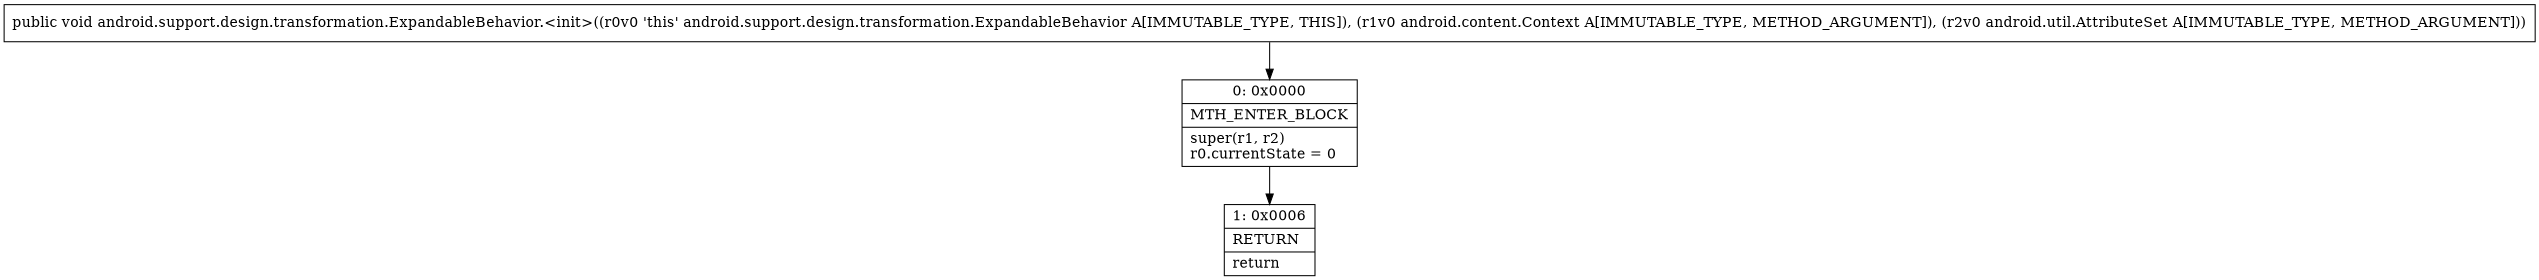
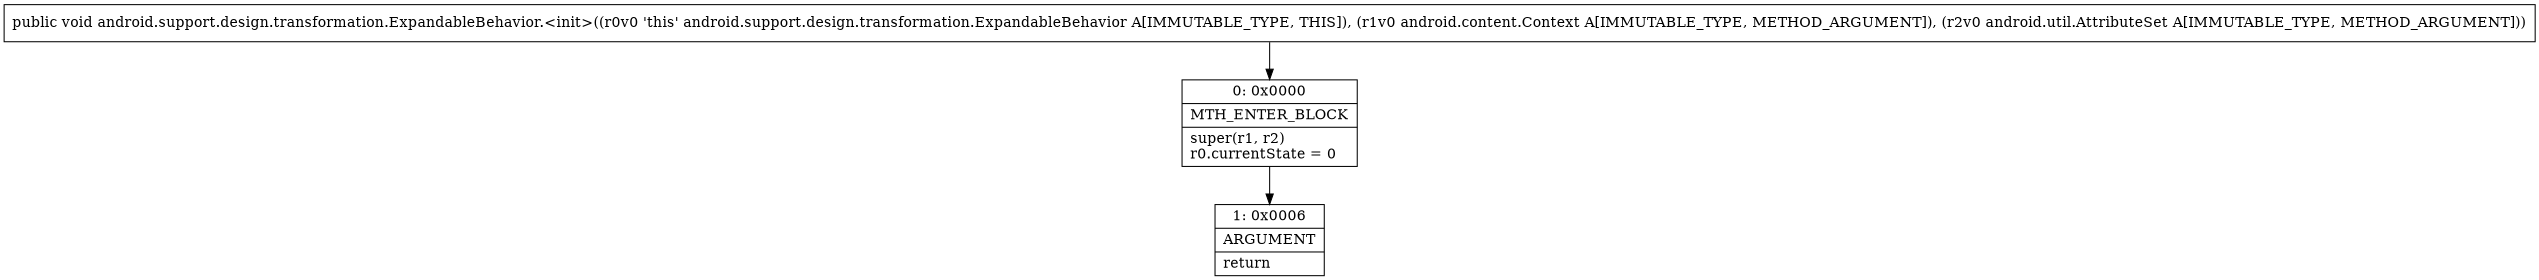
(1266, 240) -> (1270, 240)
